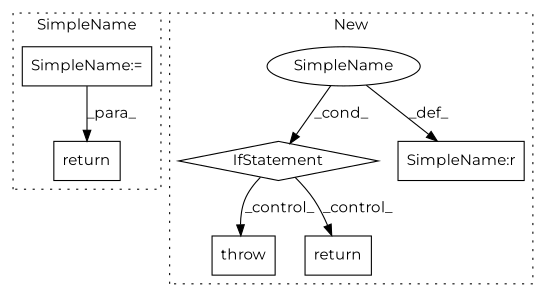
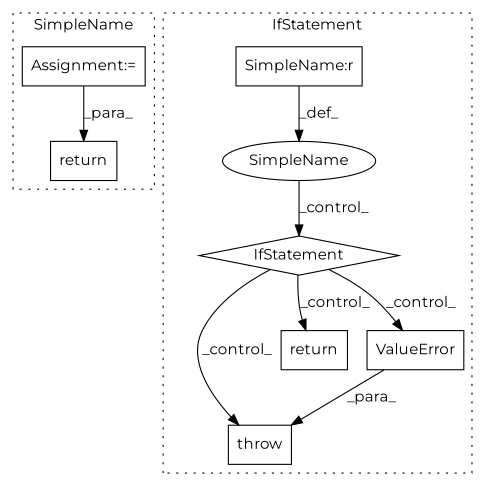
(351, 26) -> (318, 26)
(87, 66) -> (84, 66)
(397, 110) -> (299, 108)
(341, 114) -> (334, 208)
none -> (415, 350)
